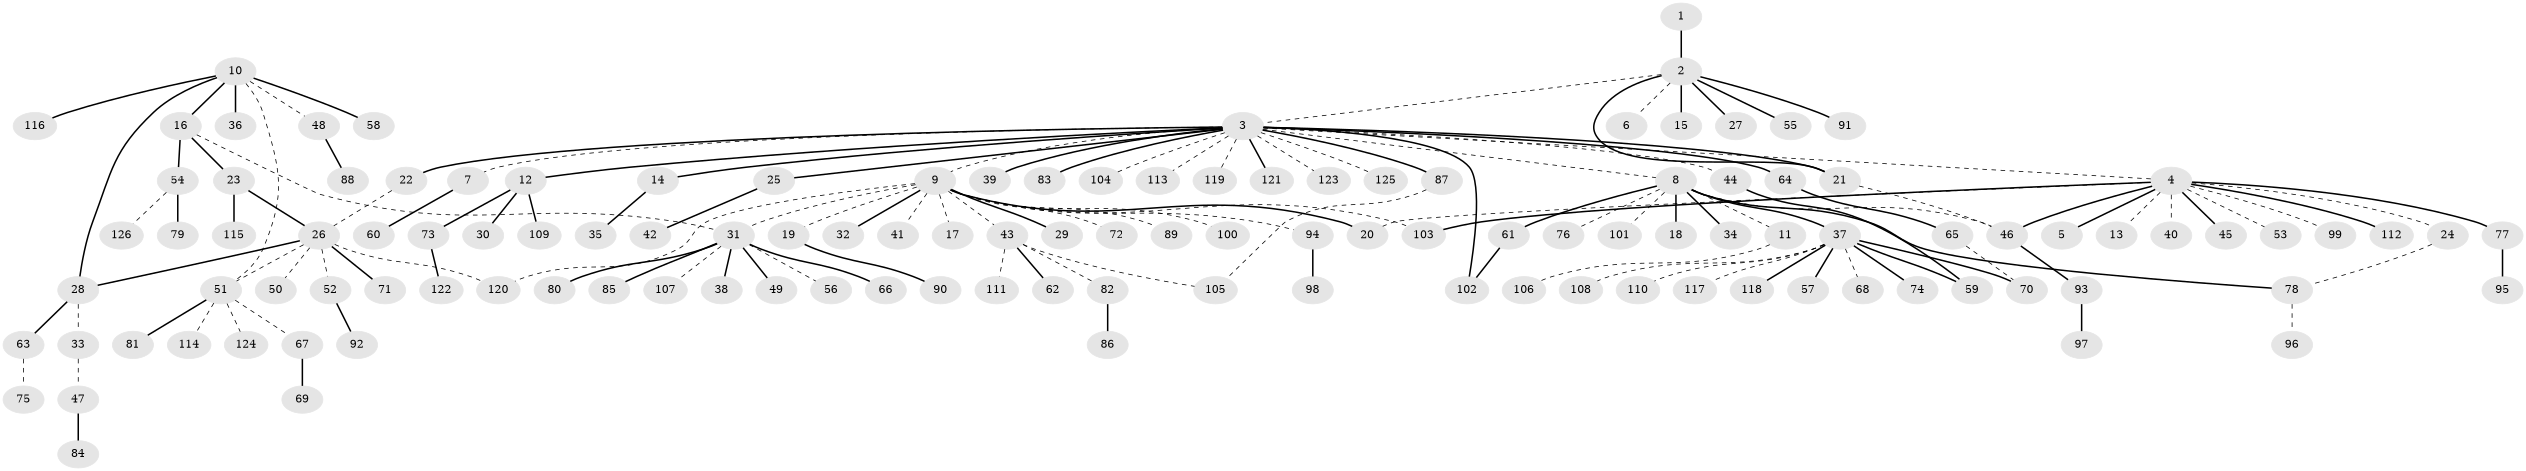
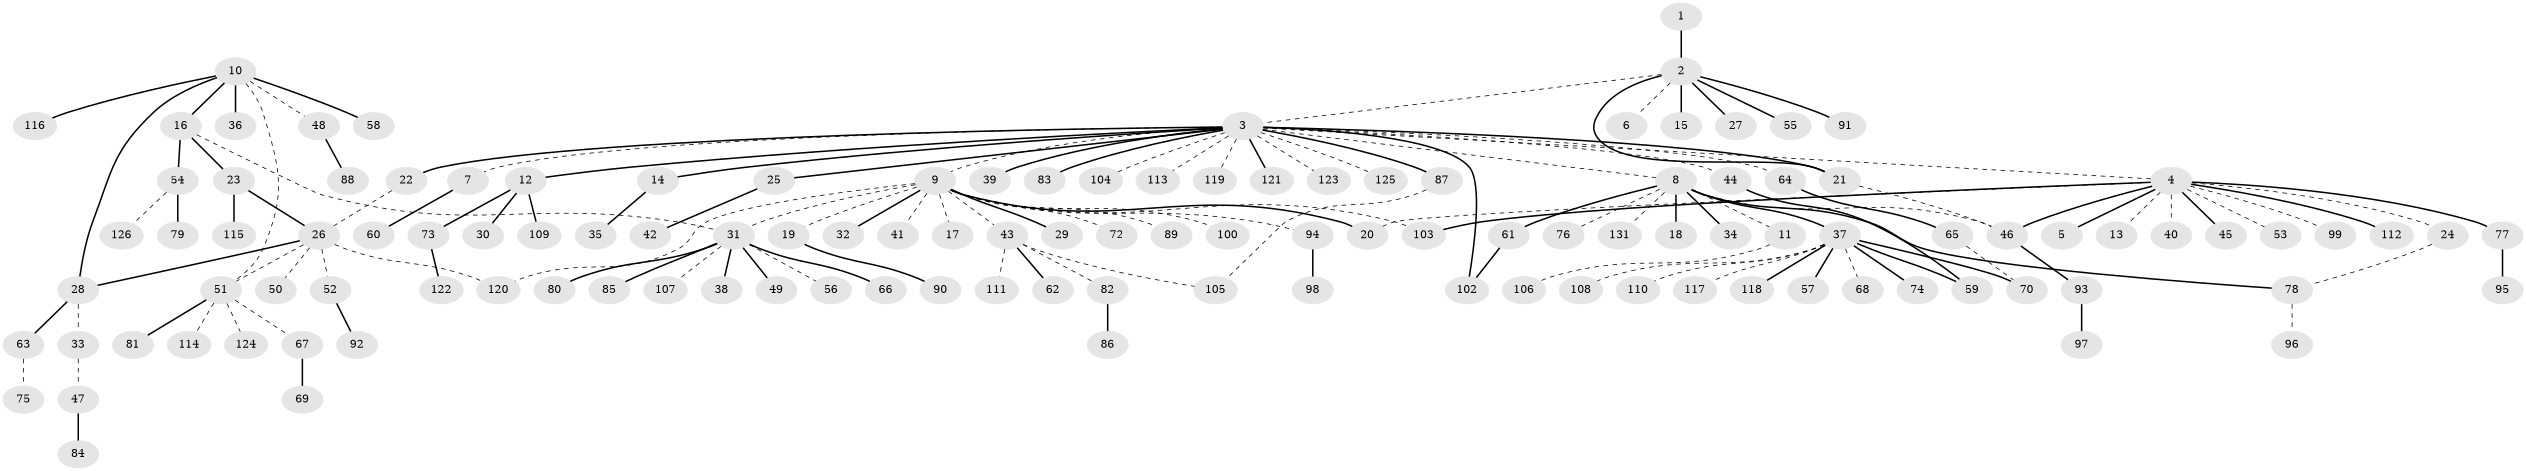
(1518, 140) -> (1518, 140)
(1620, 236) -> (1620, 236)
(385, 290) -> none
